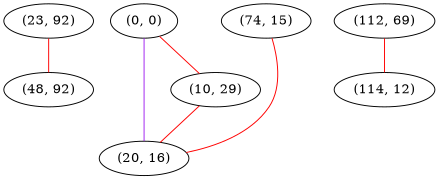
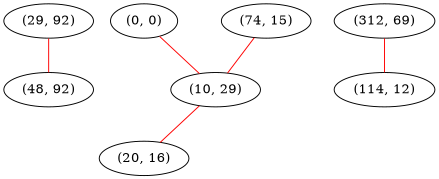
(49, 21) -> (49, 21)
(385, 21) -> (385, 21)
(144, 90) -> none
(261, 117) -> (241, 55)
